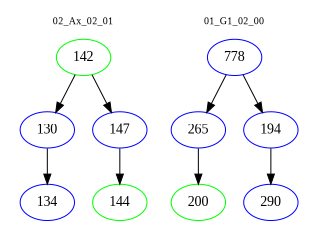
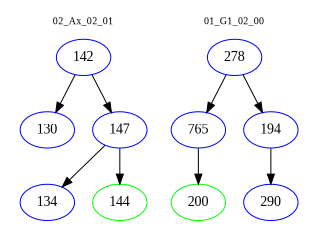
(84, 57) -> (84, 57)
(235, 57) -> (235, 57)
(198, 130) -> (198, 130)
(47, 161) -> (87, 163)
